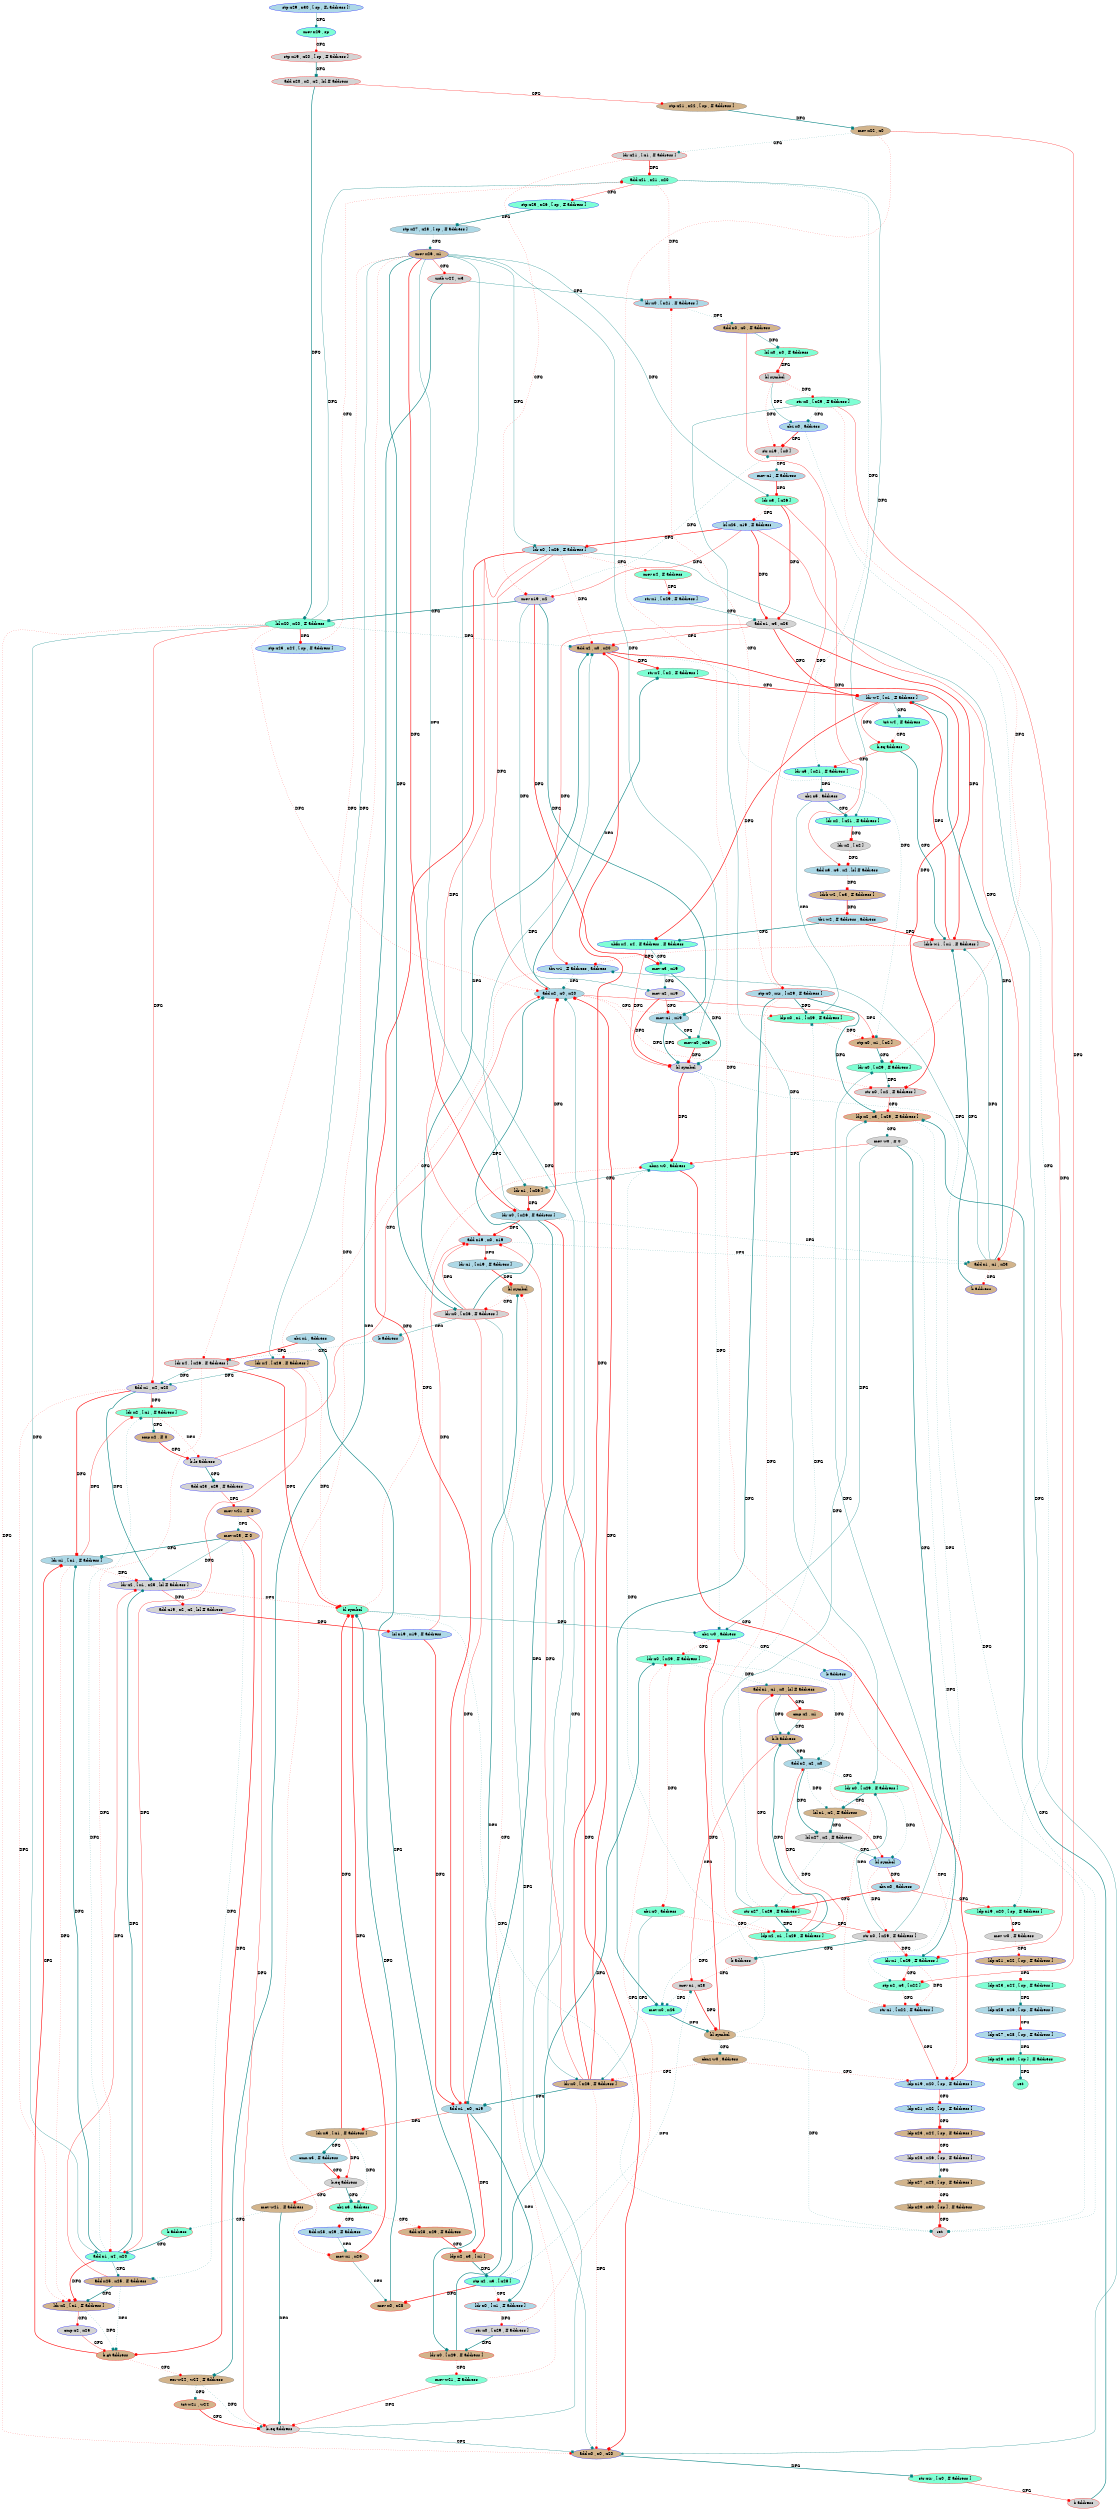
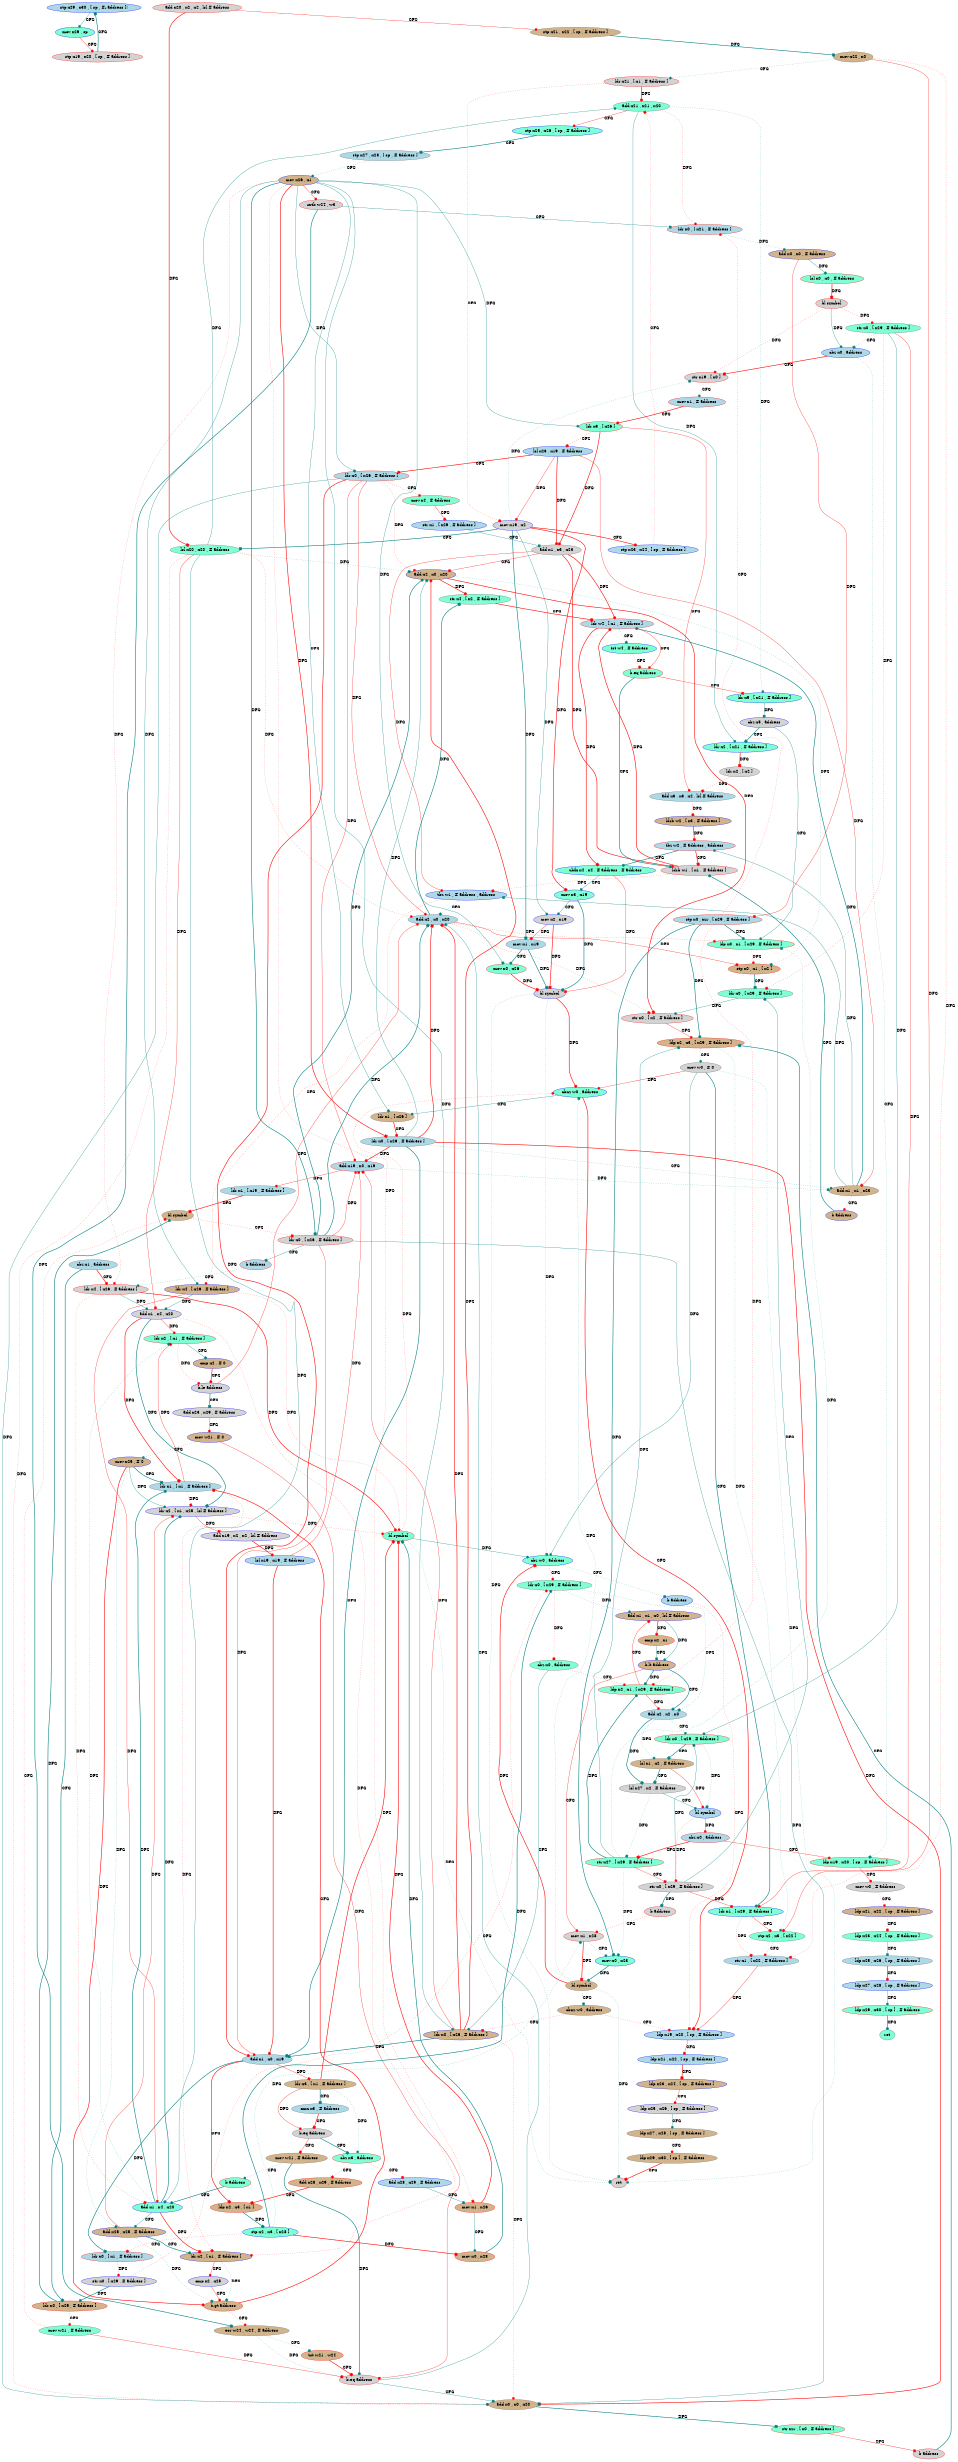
(316, 68) -> (98, 34)
(312, 352) -> (169, 279)
(300, 635) -> (583, 534)
(896, 709) -> (623, 635)
(988, 1102) -> (845, 982)
(777, 1856) -> (650, 1676)
(596, 2454) -> (513, 2405)
